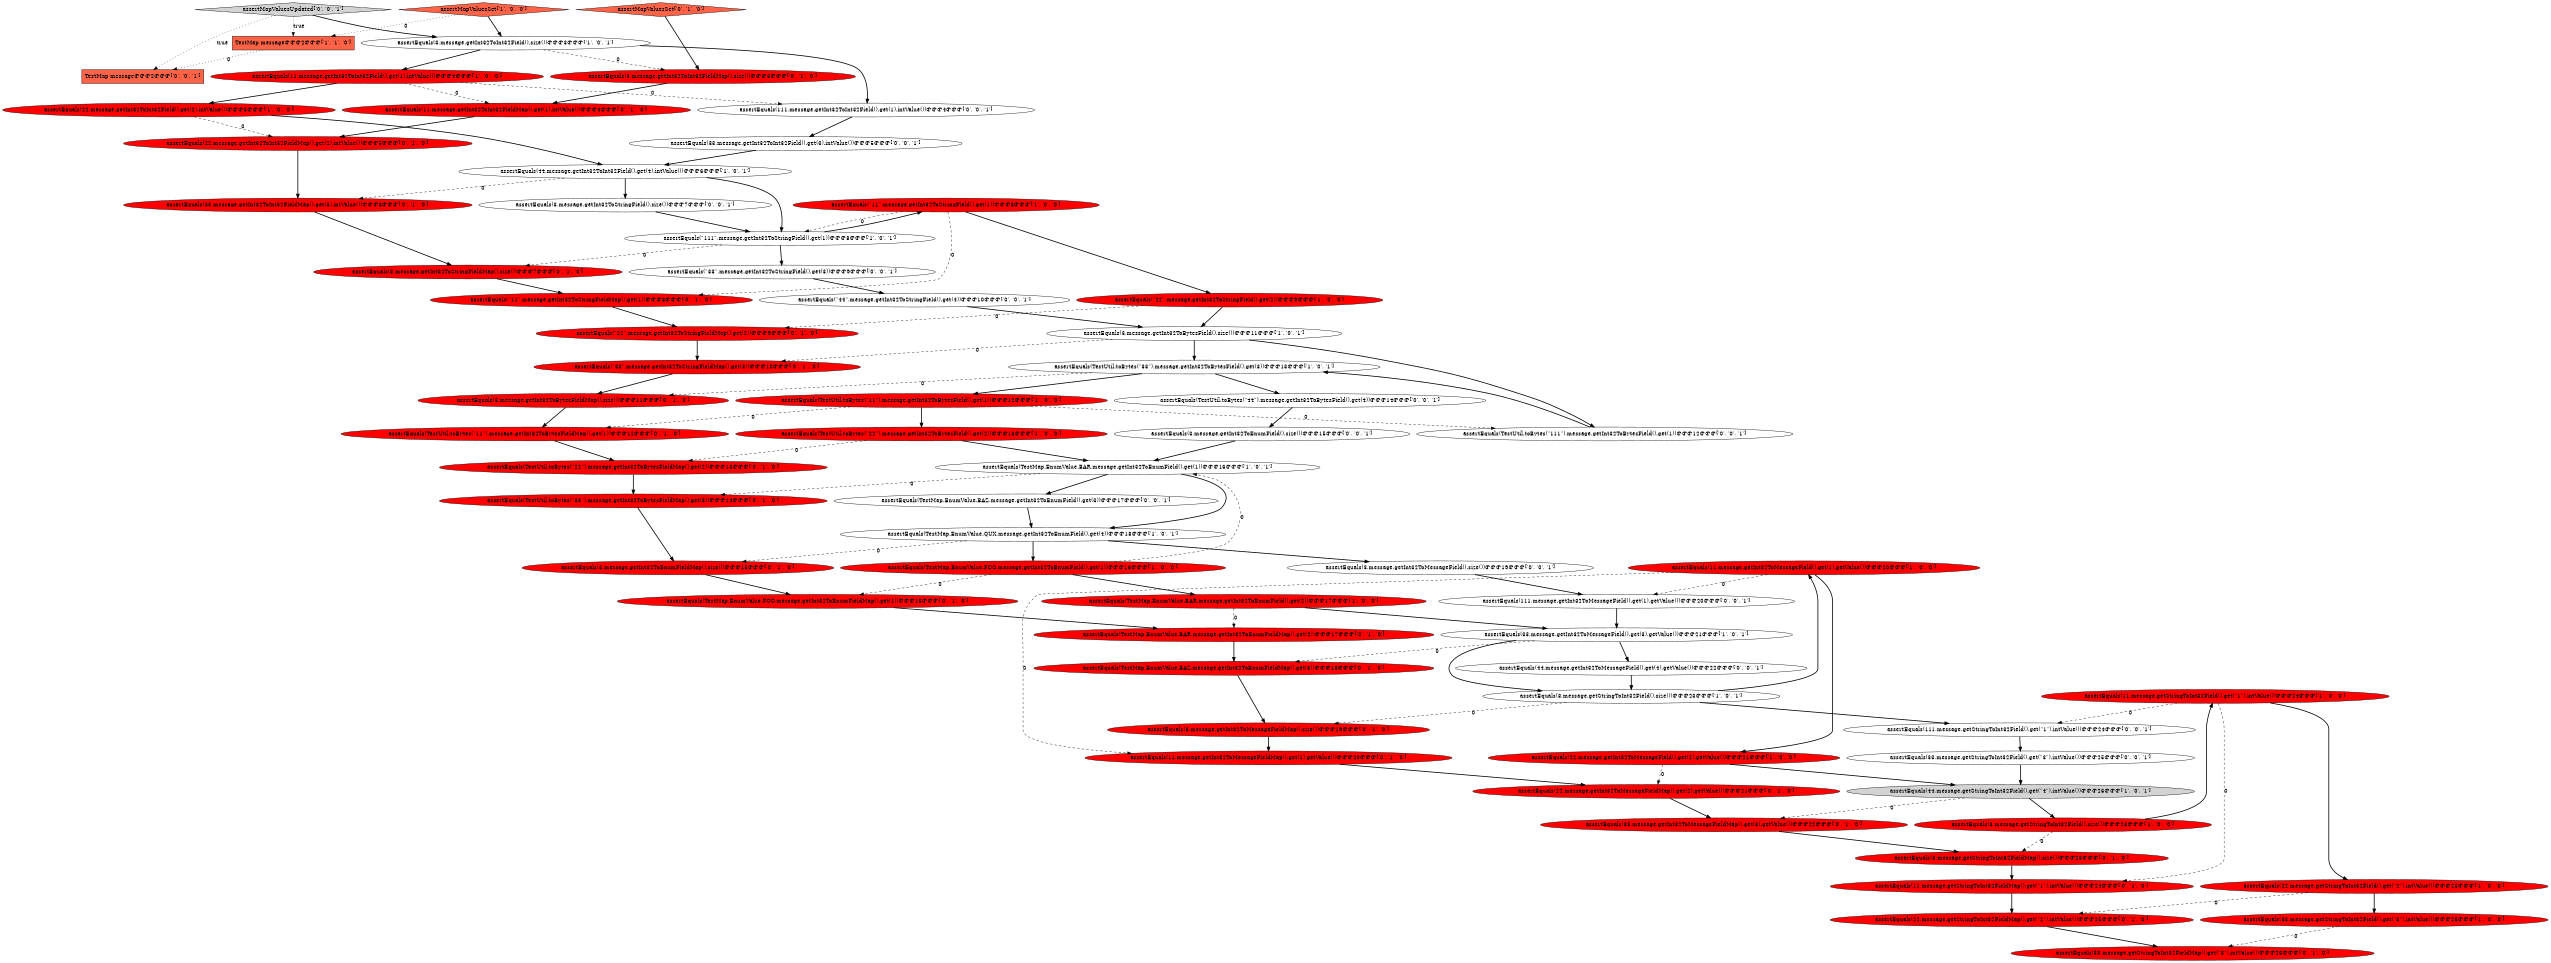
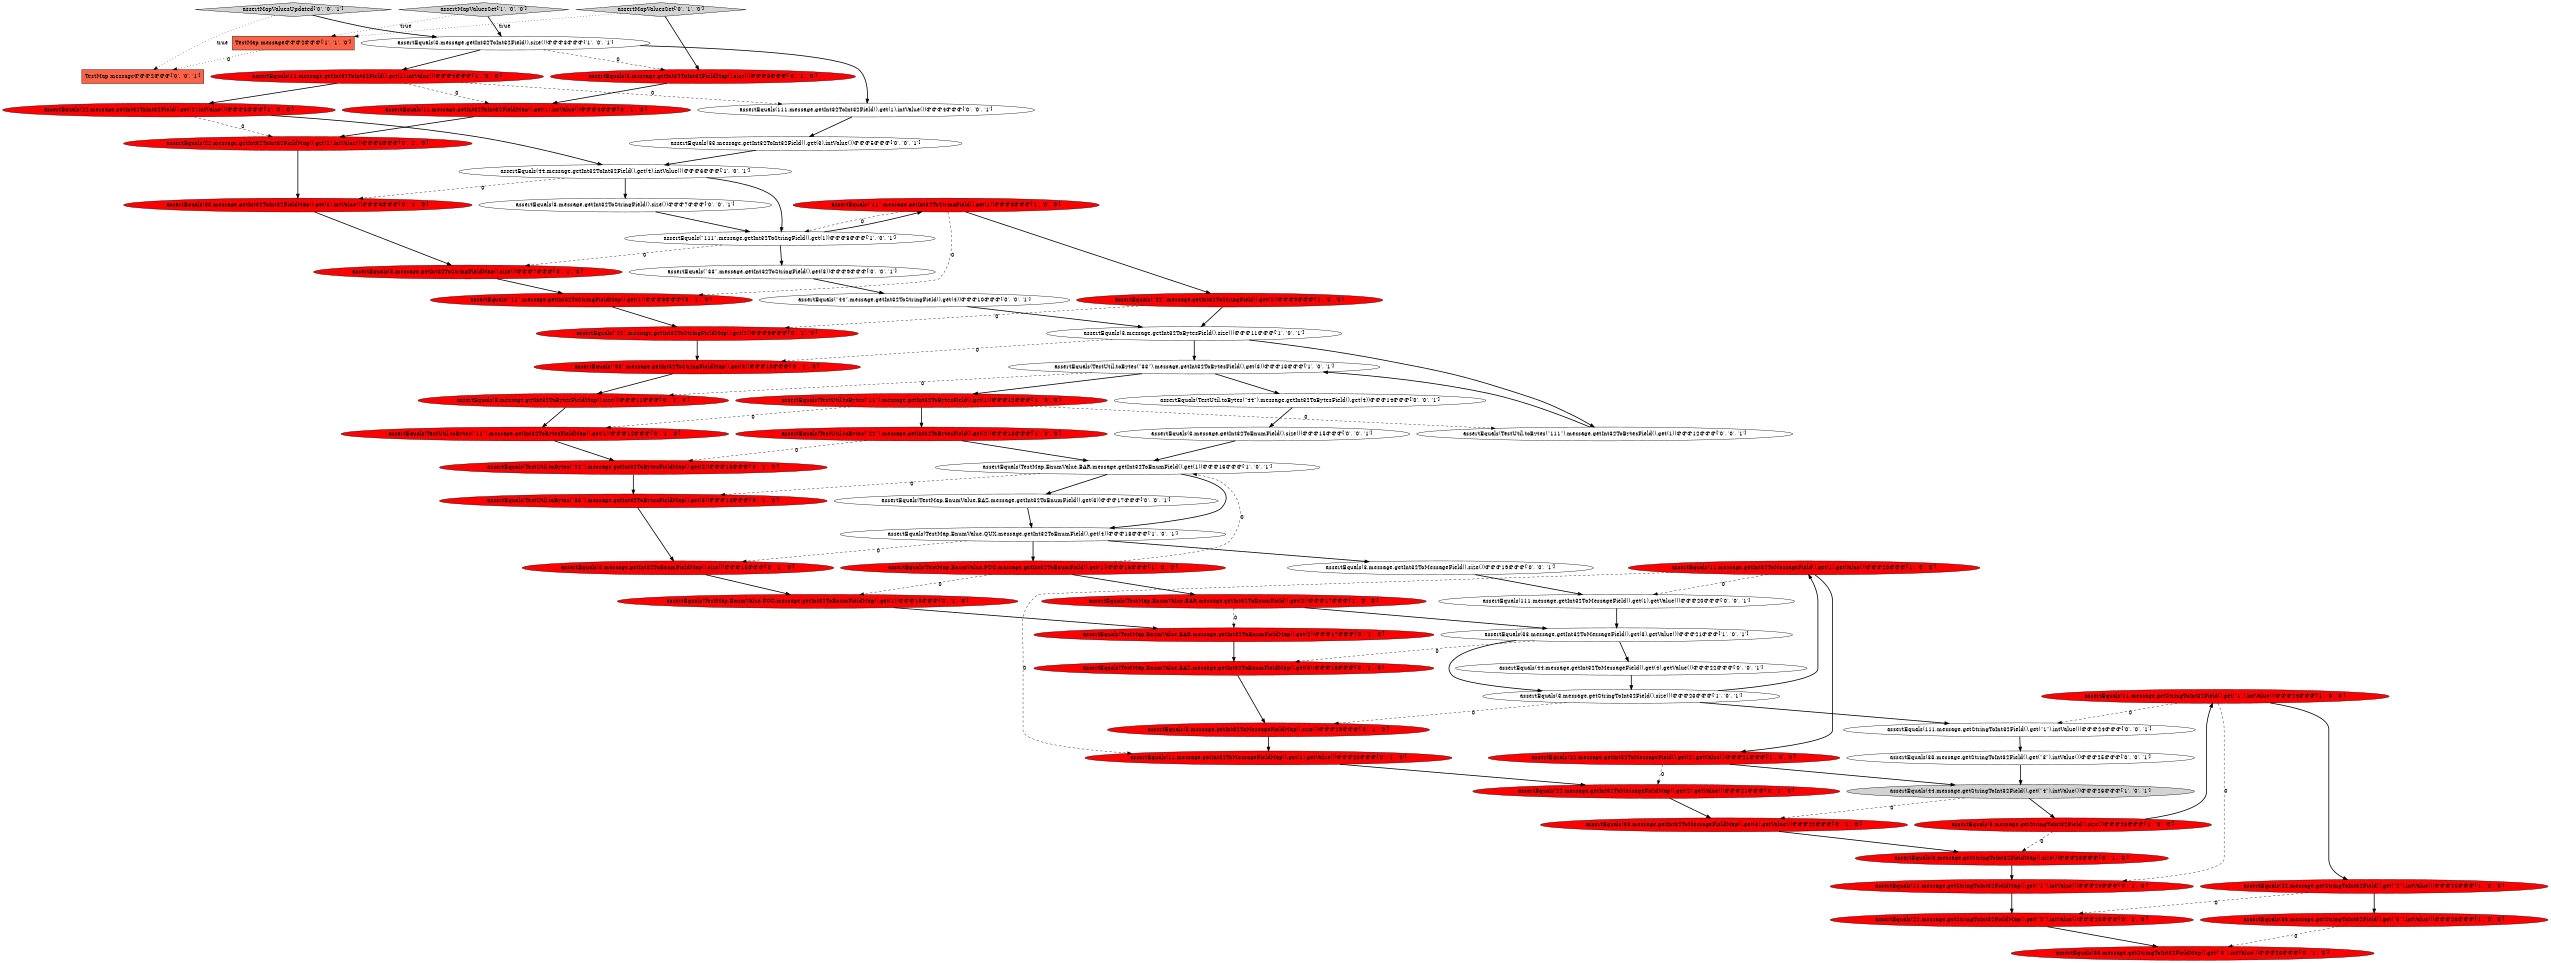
(484, 10) -> (484, 10)
(661, 10) -> (661, 10)
(293, 24) -> (489, 24)
(406, 26) -> (406, 26)
